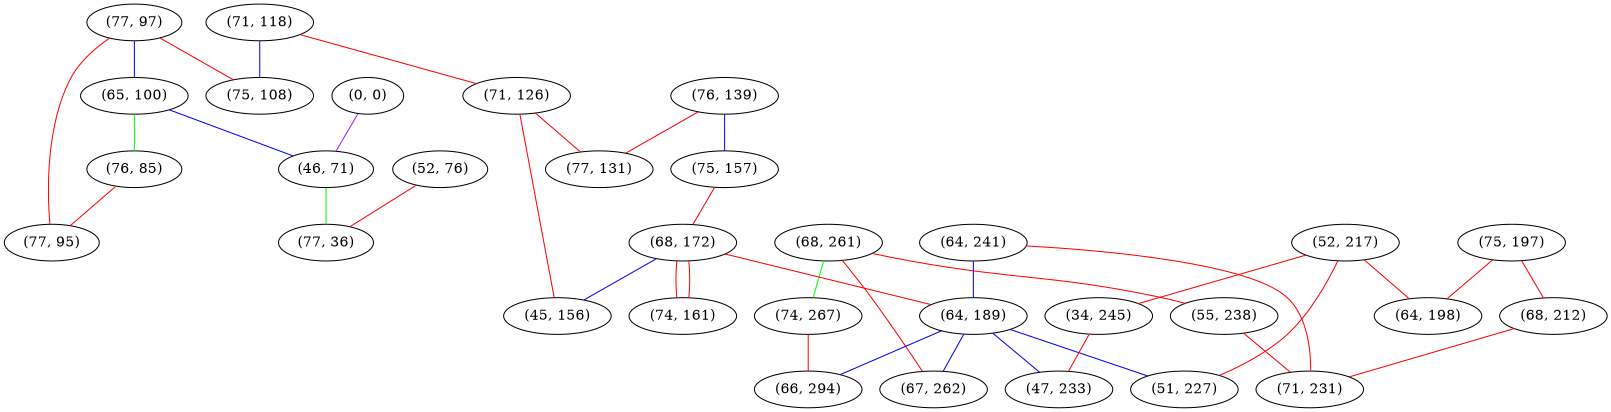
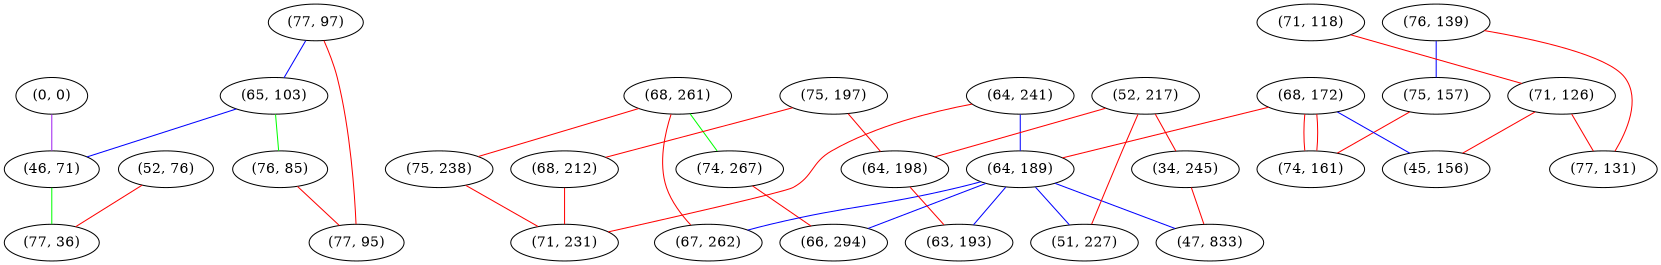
(134, 96) -> (274, 96)
(260, 96) -> none
(704, 206) -> (1381, 128)
none -> (959, 243)
(1224, 316) -> (439, 169)
(1059, 389) -> (1210, 243)
